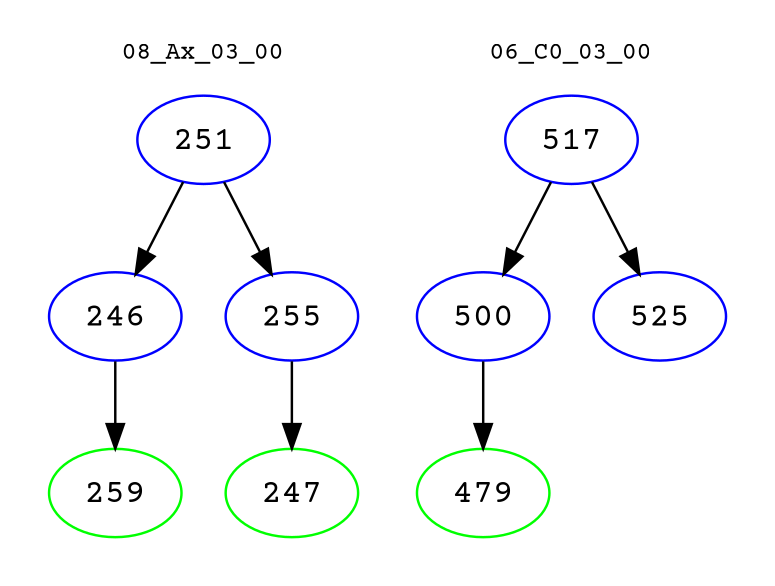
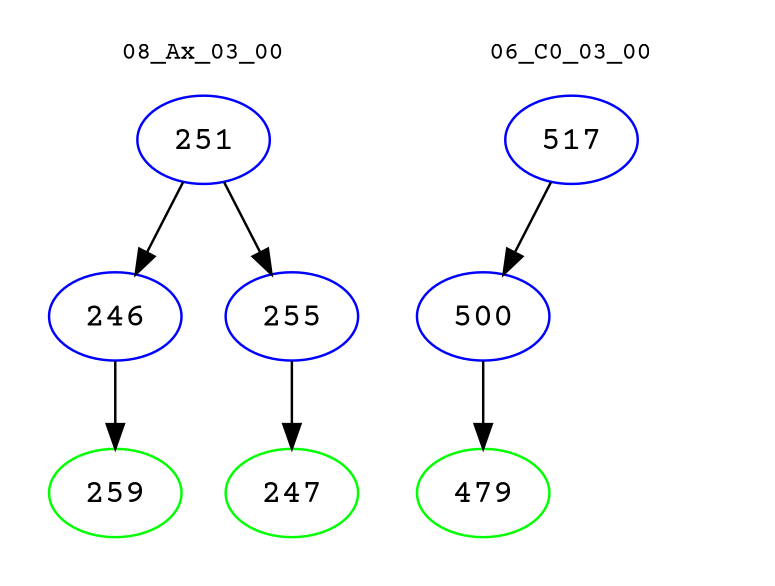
(660, 316) -> none
